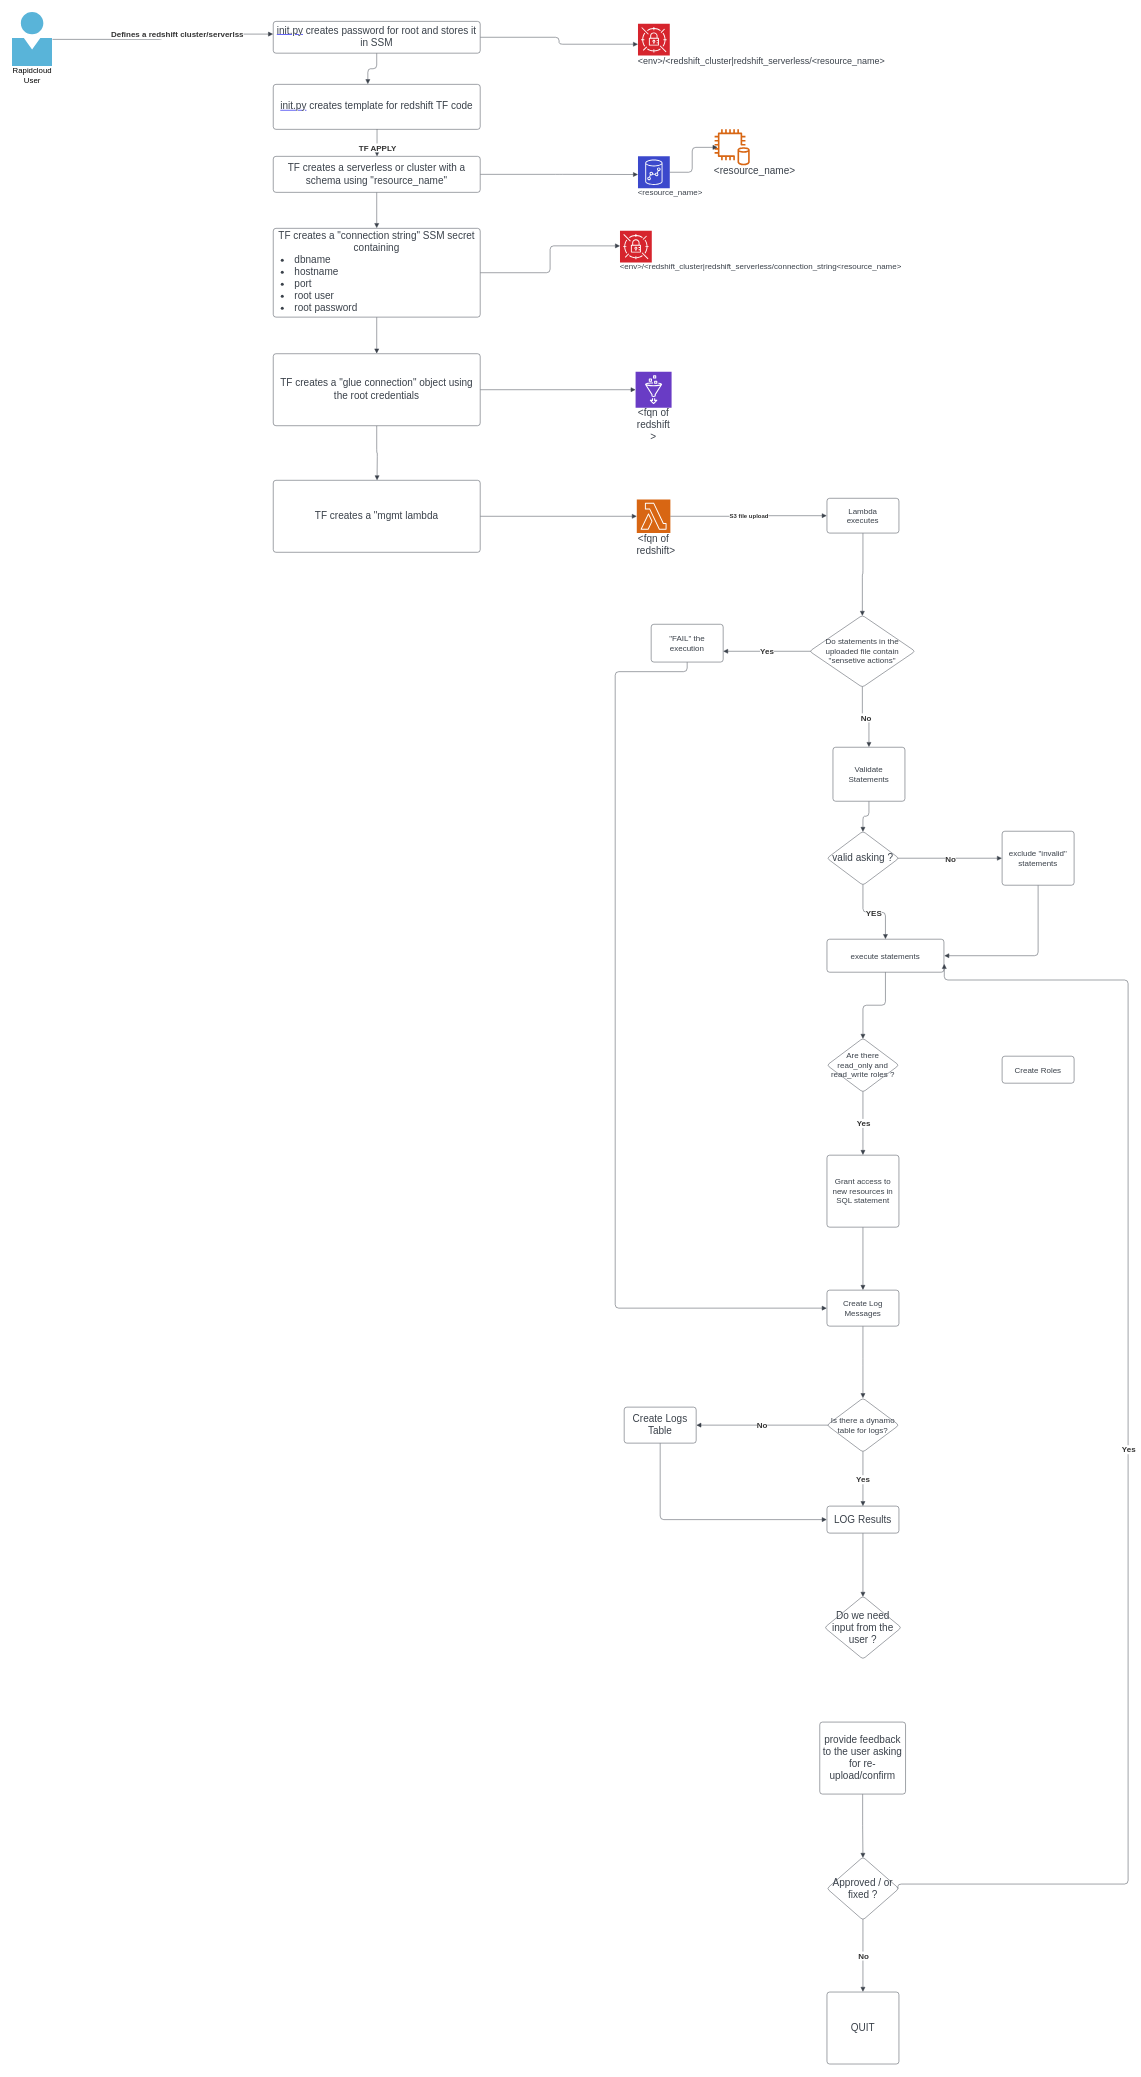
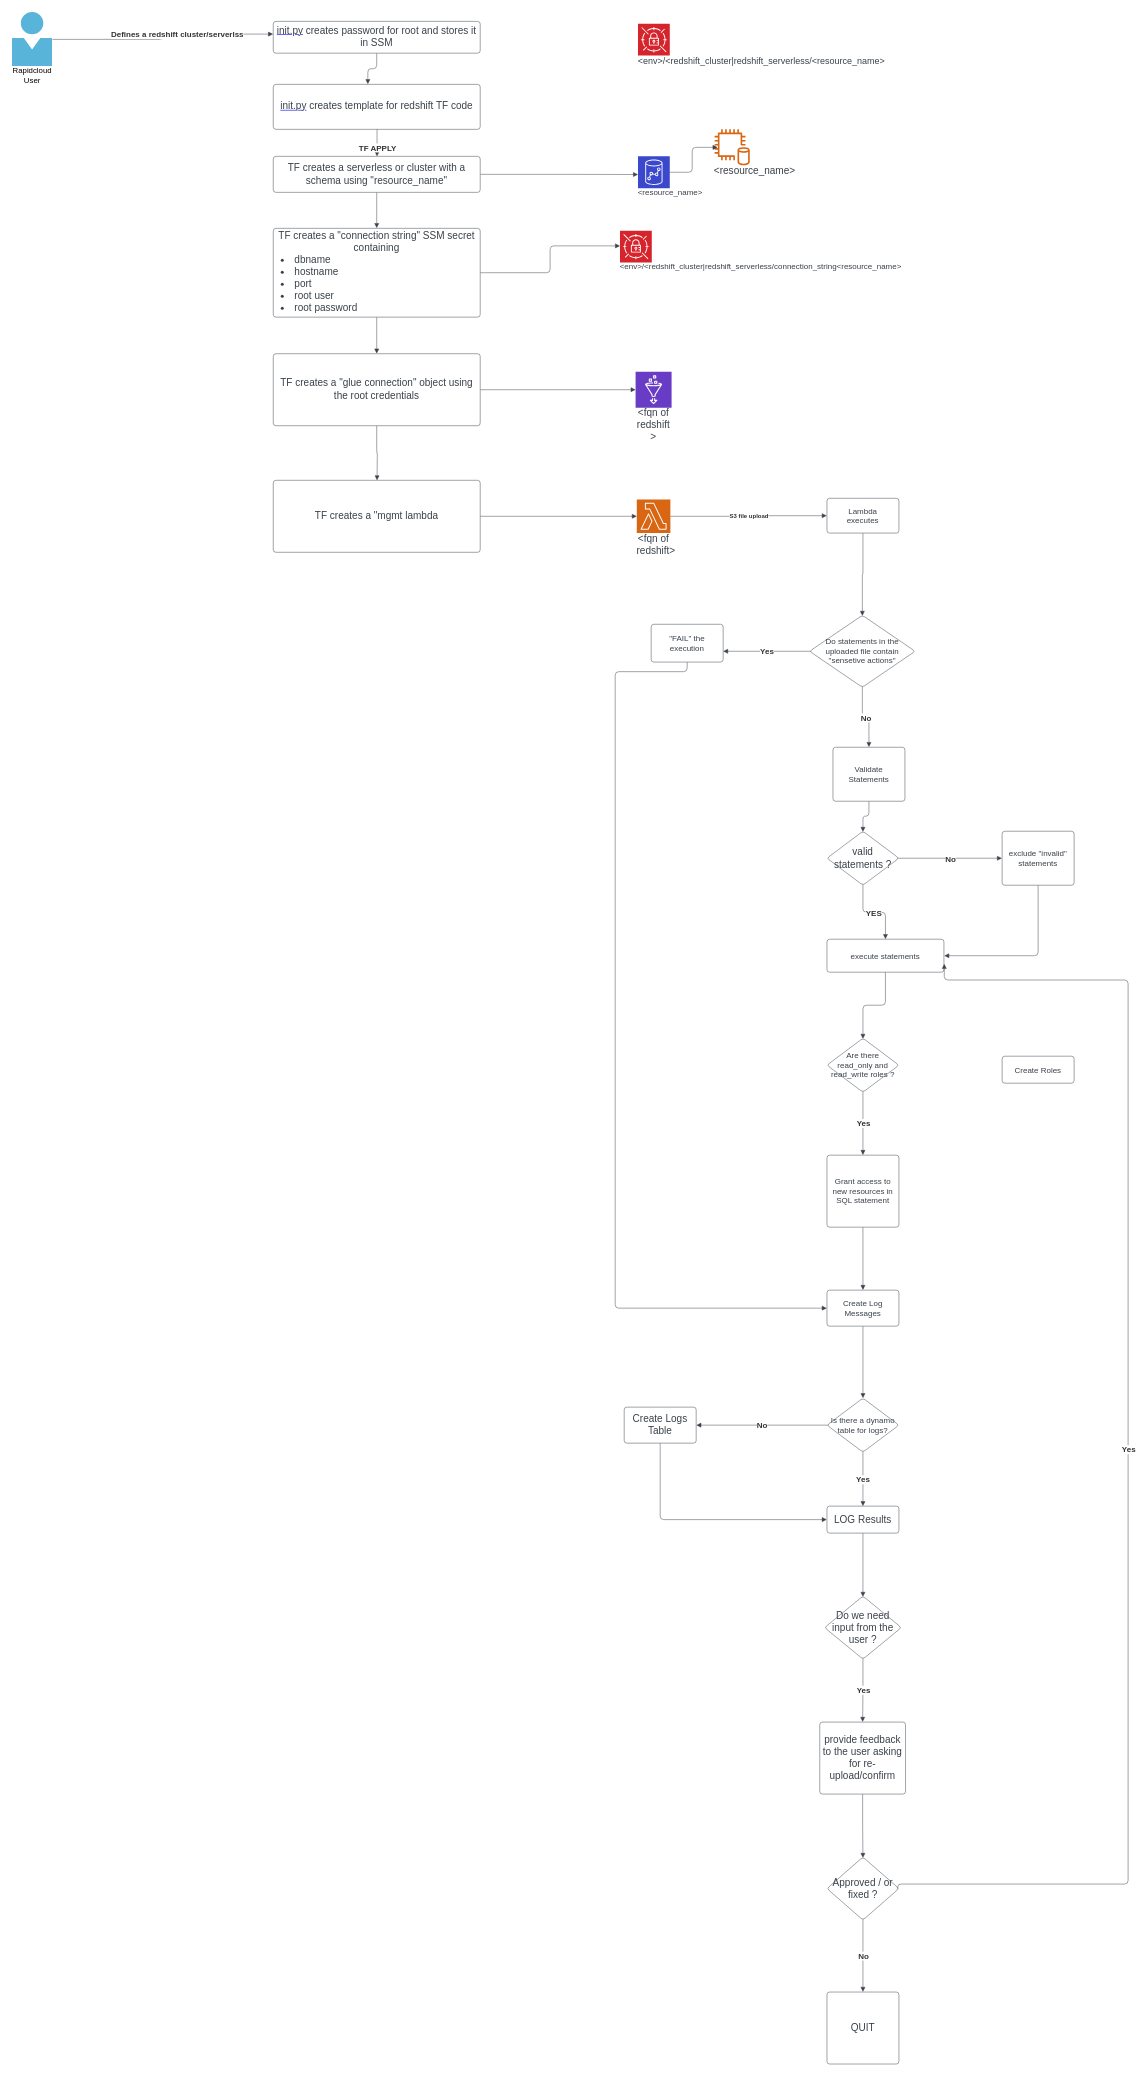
(632, 44) -> none
(863, 858) -> (863, 858)
none -> (863, 1690)
